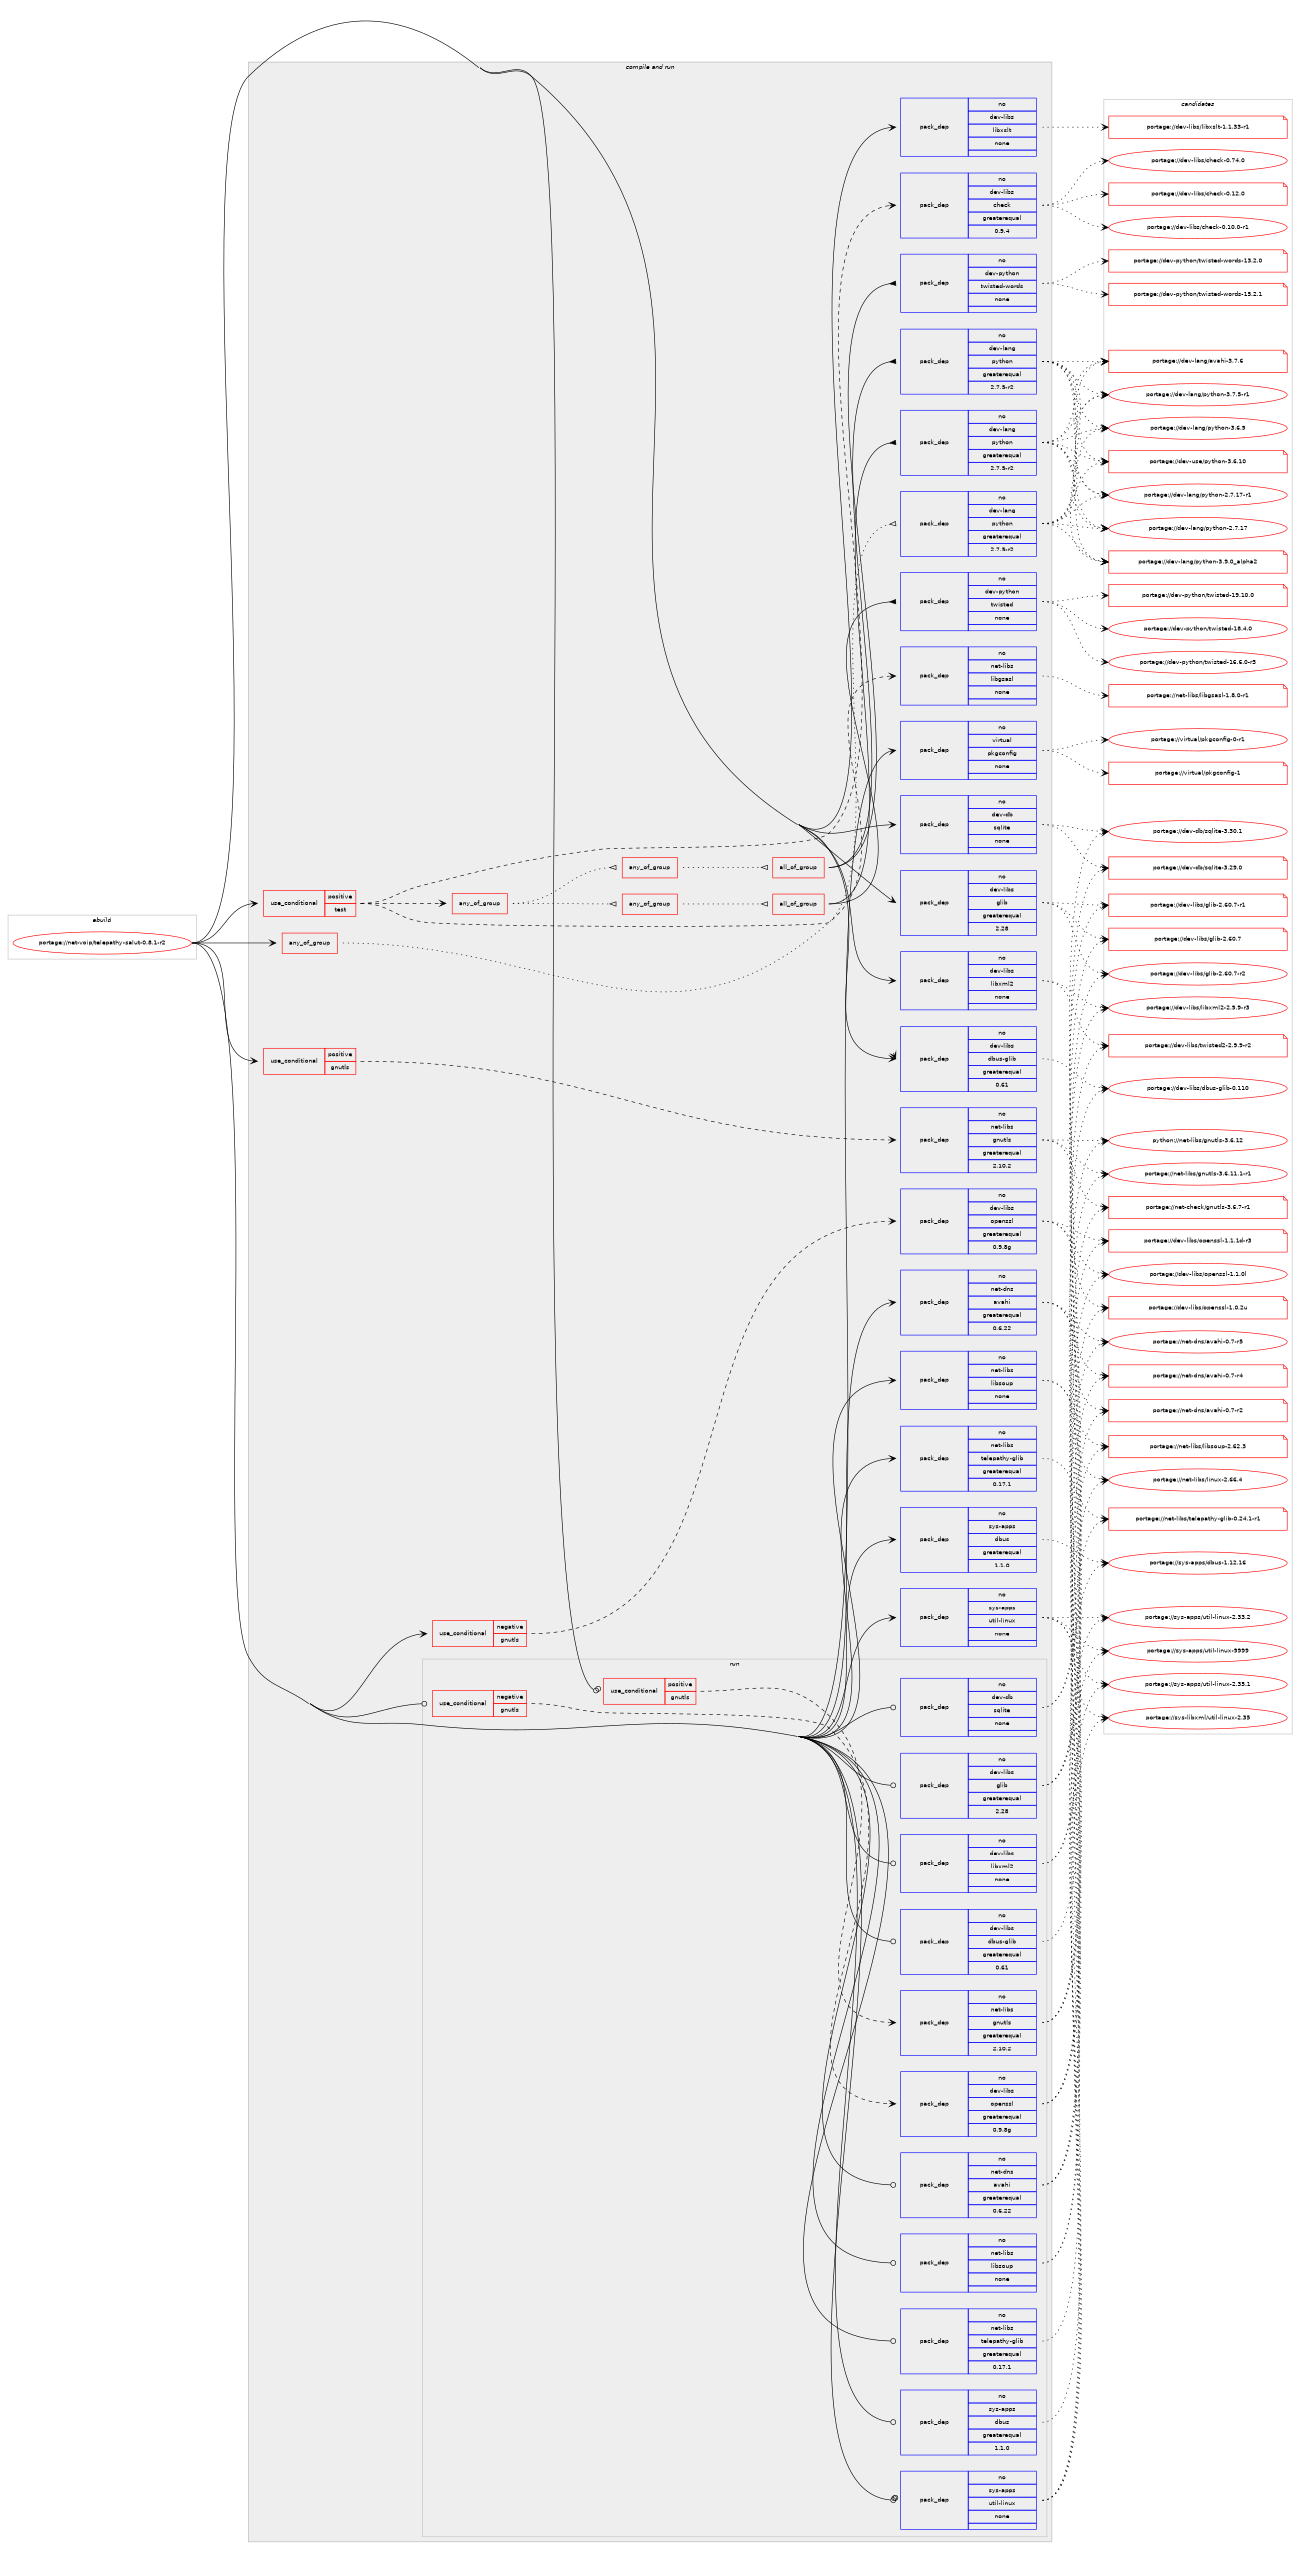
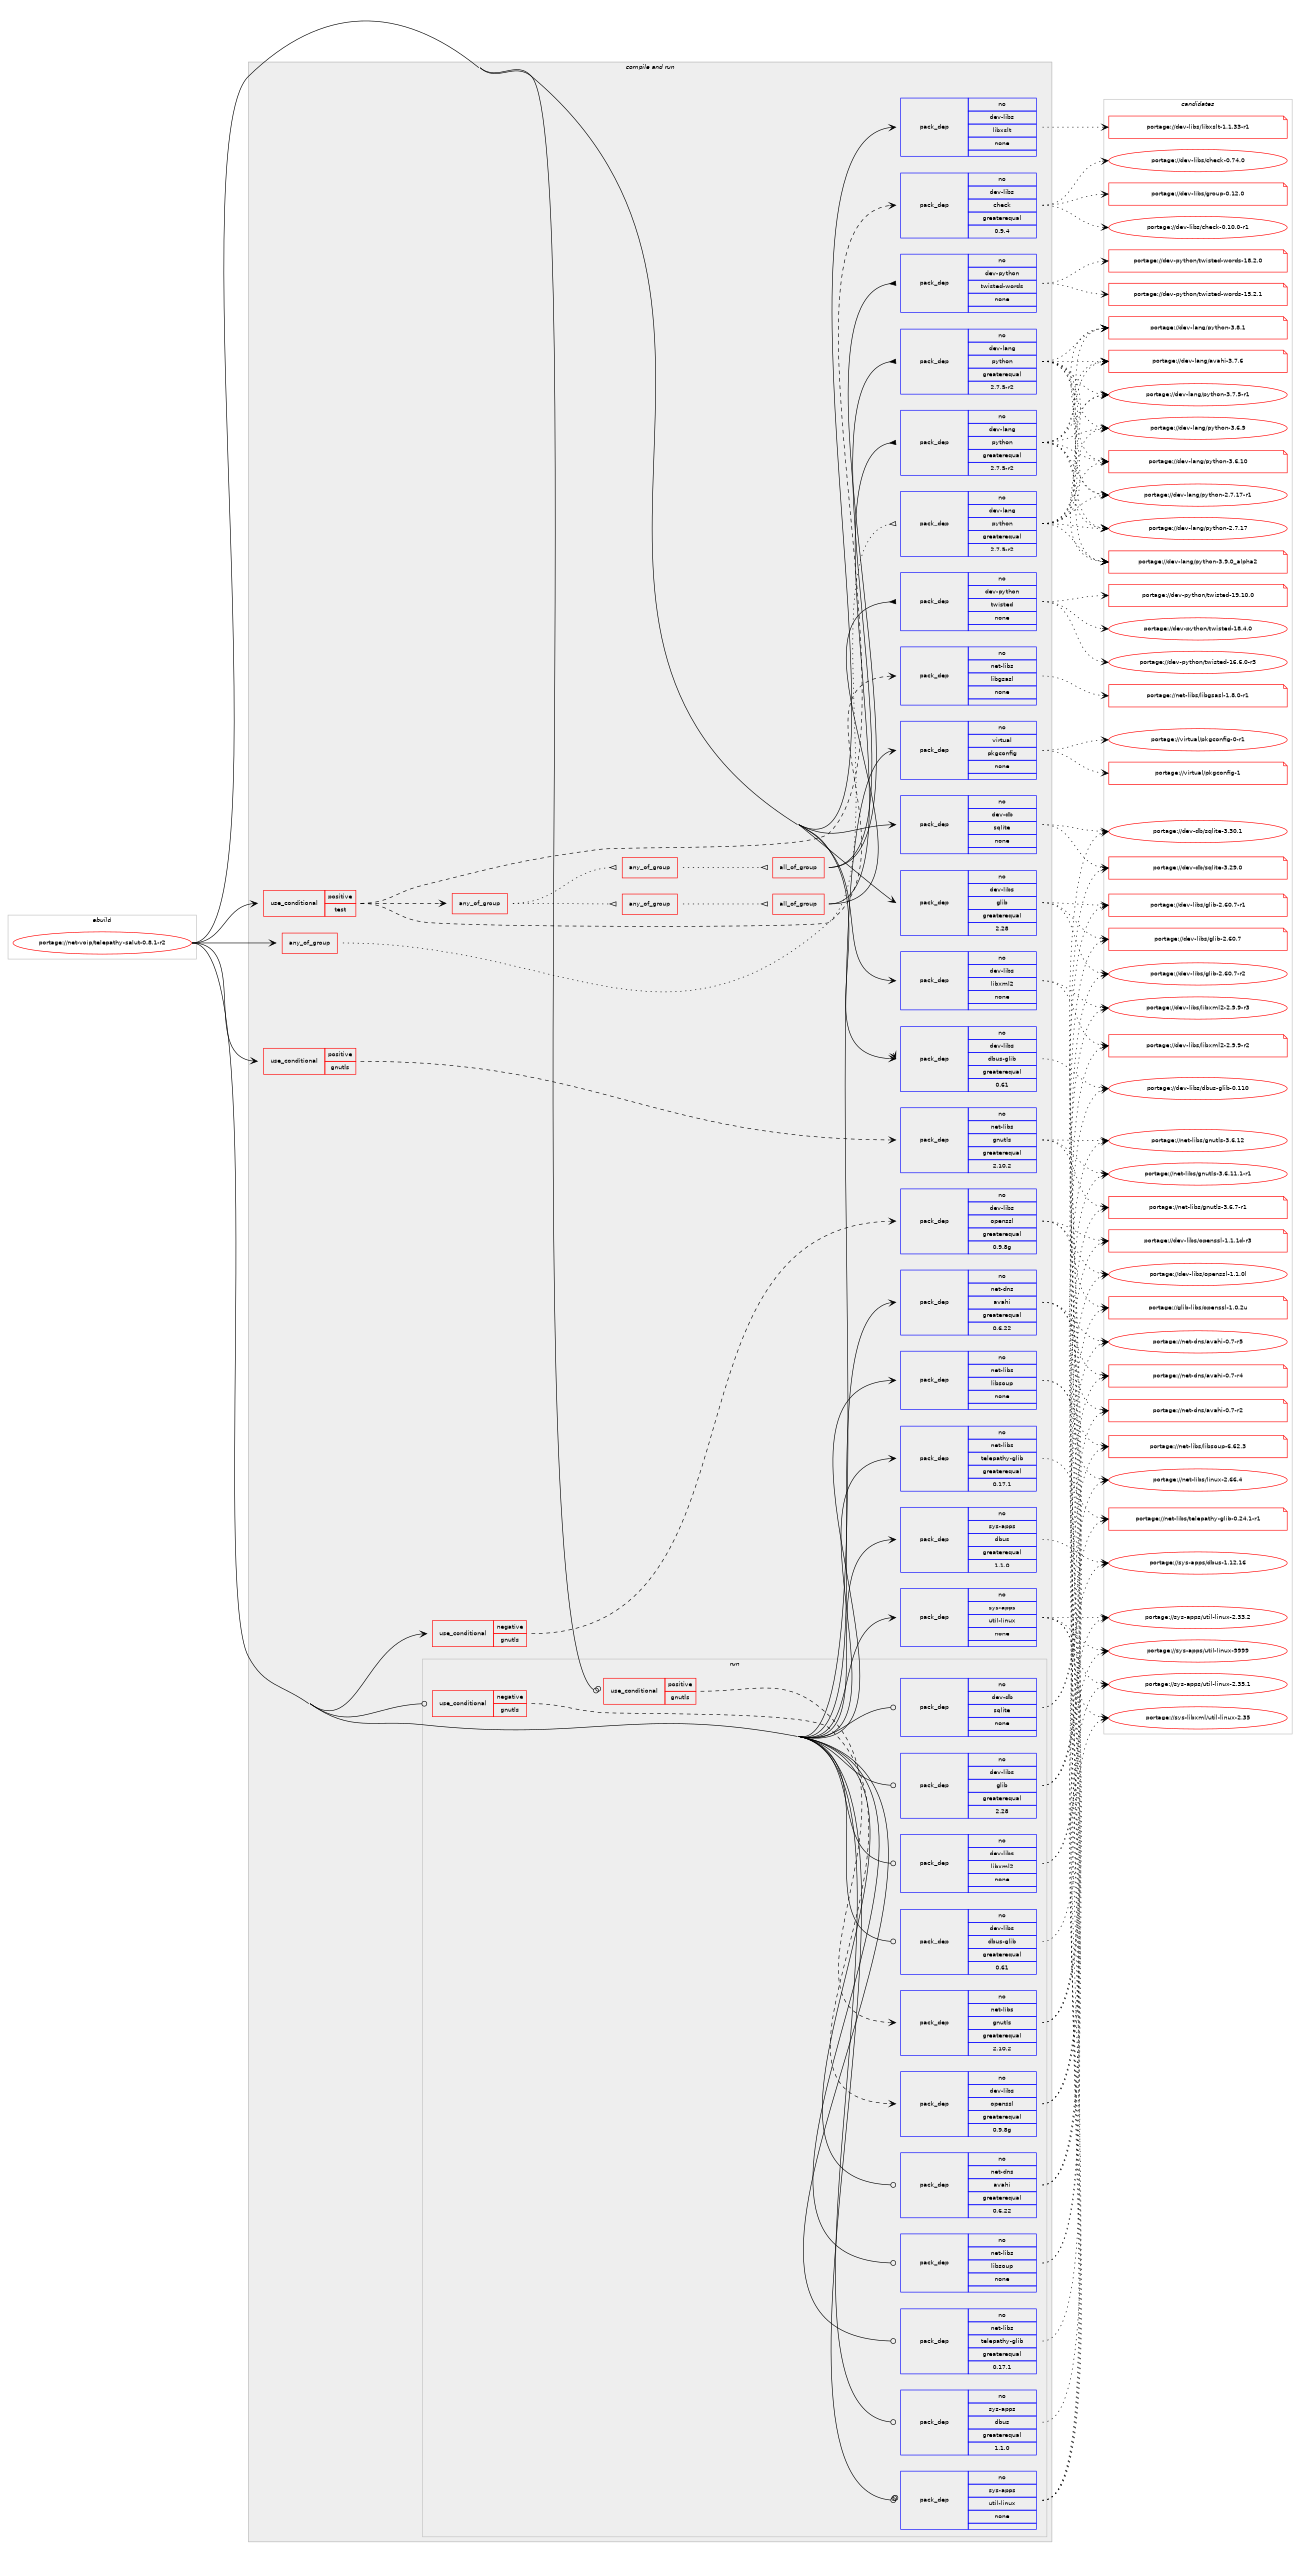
(1198, 194) -> (1198, 194)
(1198, 261) -> (1198, 261)
none -> (1198, 328)
(1198, 462) -> (1198, 462)
(1198, 1046) -> (1198, 1046)
(1198, 1141) -> (1198, 1141)
(1198, 1207) -> (1198, 1207)
(1198, 1308) -> (1198, 1308)
(1198, 1447) -> (1198, 1447)
